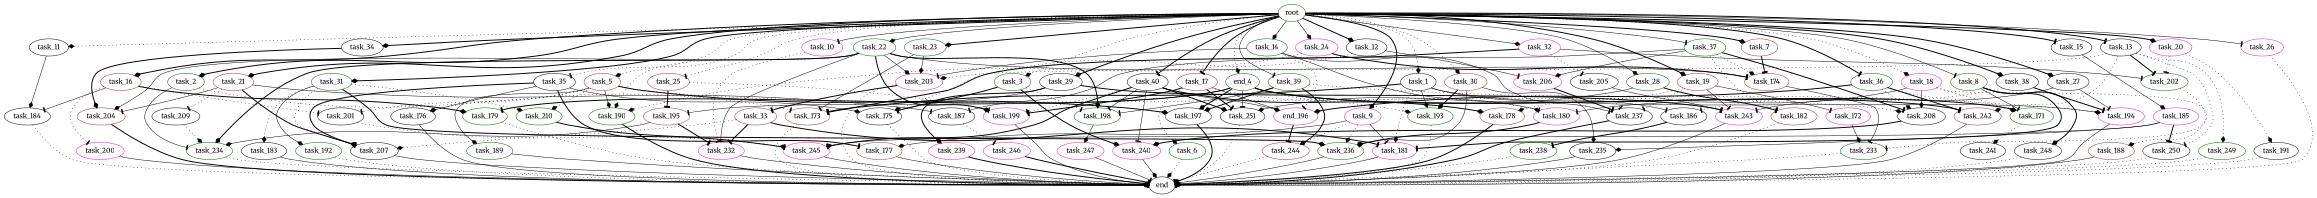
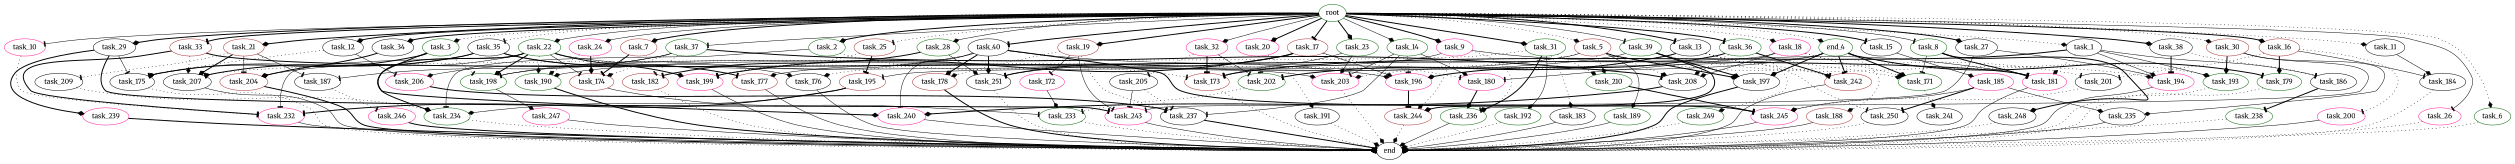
(1538, 69) -> (591, 62)
(835, 96) -> (763, 20)
(1159, 116) -> (1935, 19)
(1296, 116) -> (1409, 82)
